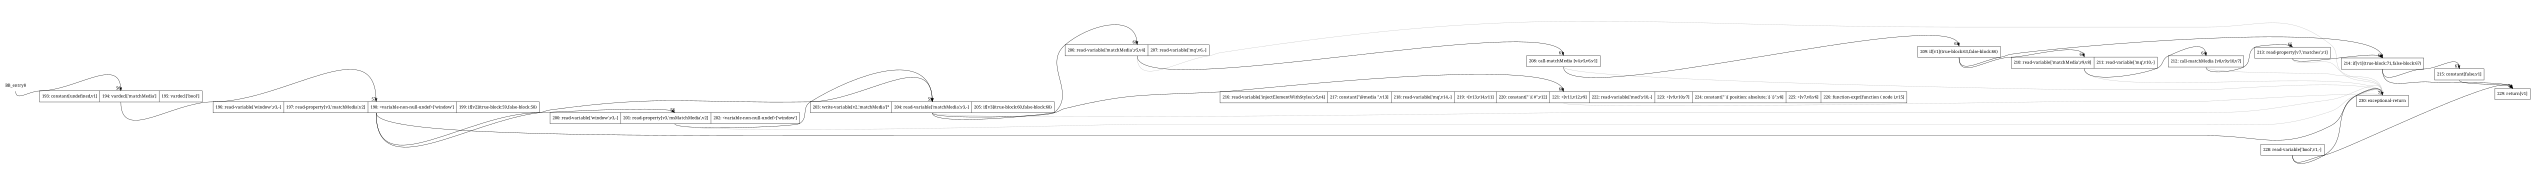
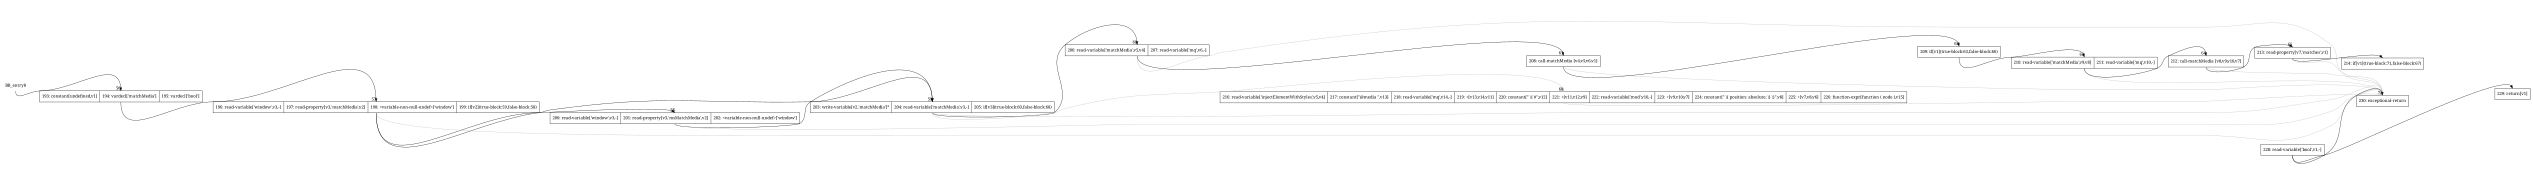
(2168, 41) -> none
(2459, 74) -> none
(2442, 83) -> none
(1247, 90) -> (1247, 90)
(1387, 136) -> (1387, 136)
